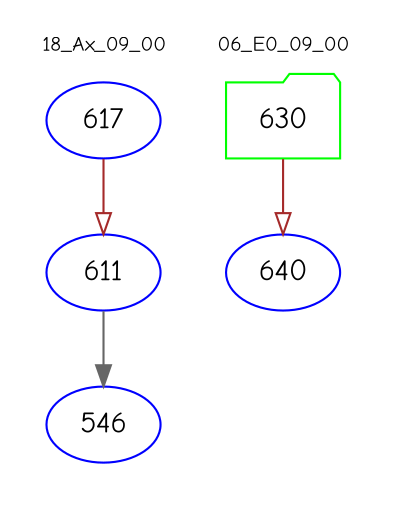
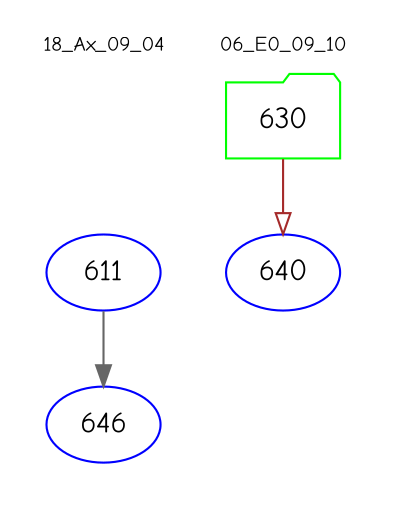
(105, 45) -> (105, 45)
(284, 45) -> (284, 45)
(104, 120) -> none
(104, 425) -> (104, 425)
